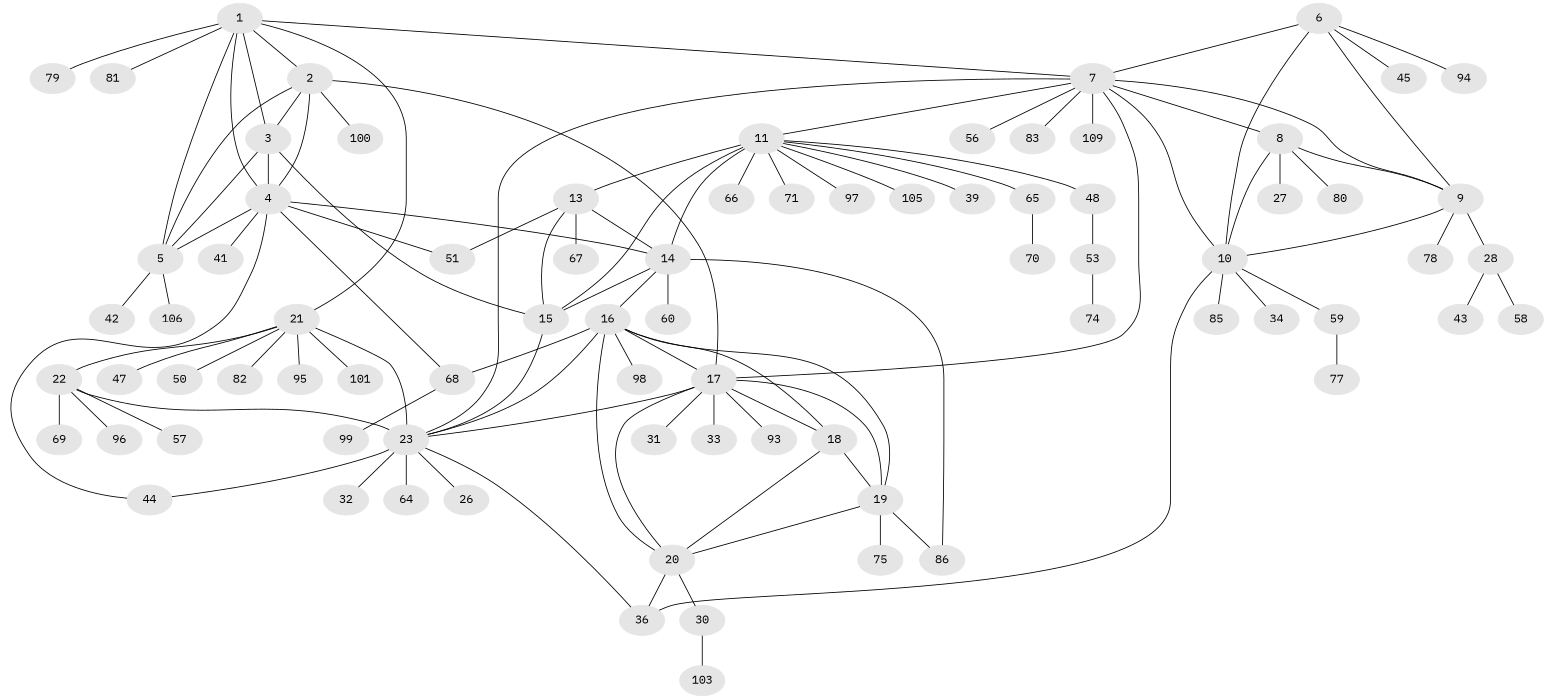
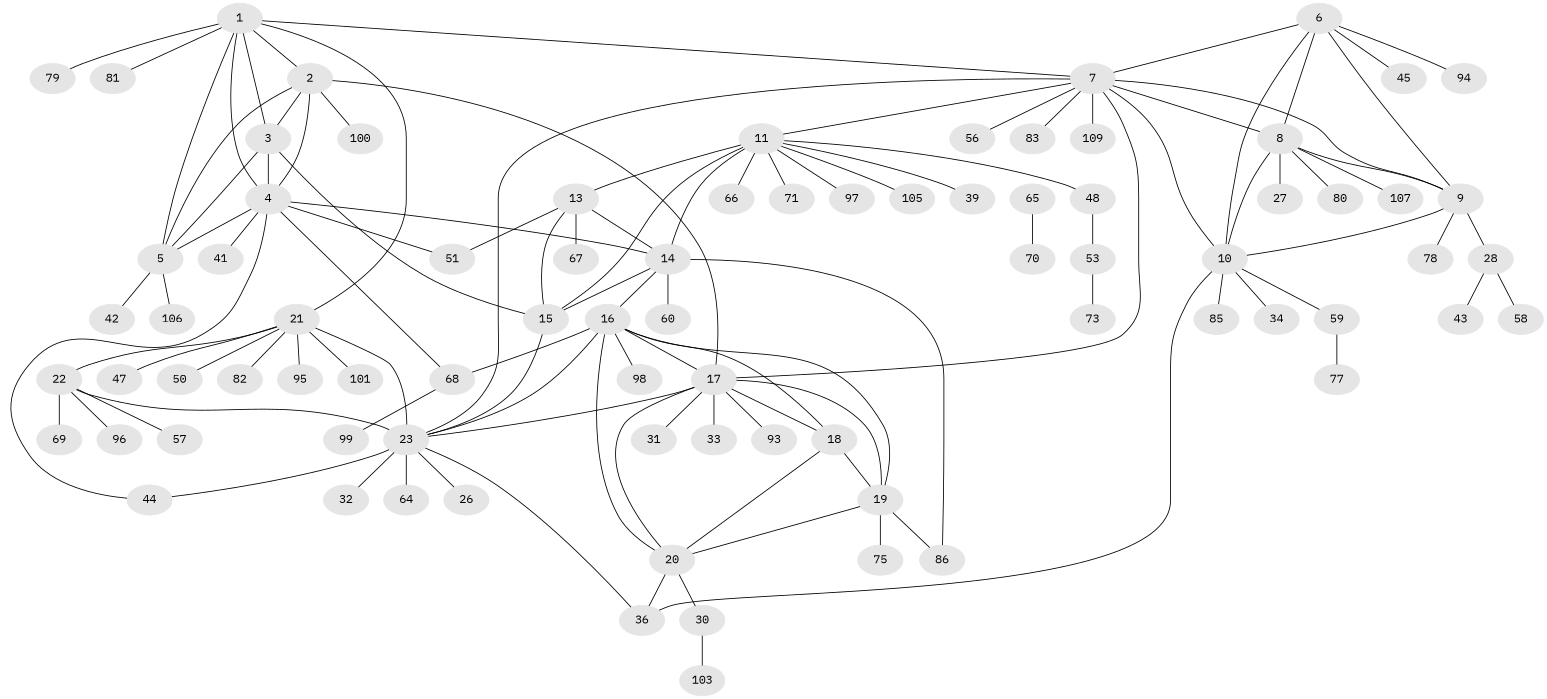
none -> (1300, 79)
(901, 159) -> none
none -> (1400, 199)
(1093, 319) -> (1093, 319)
